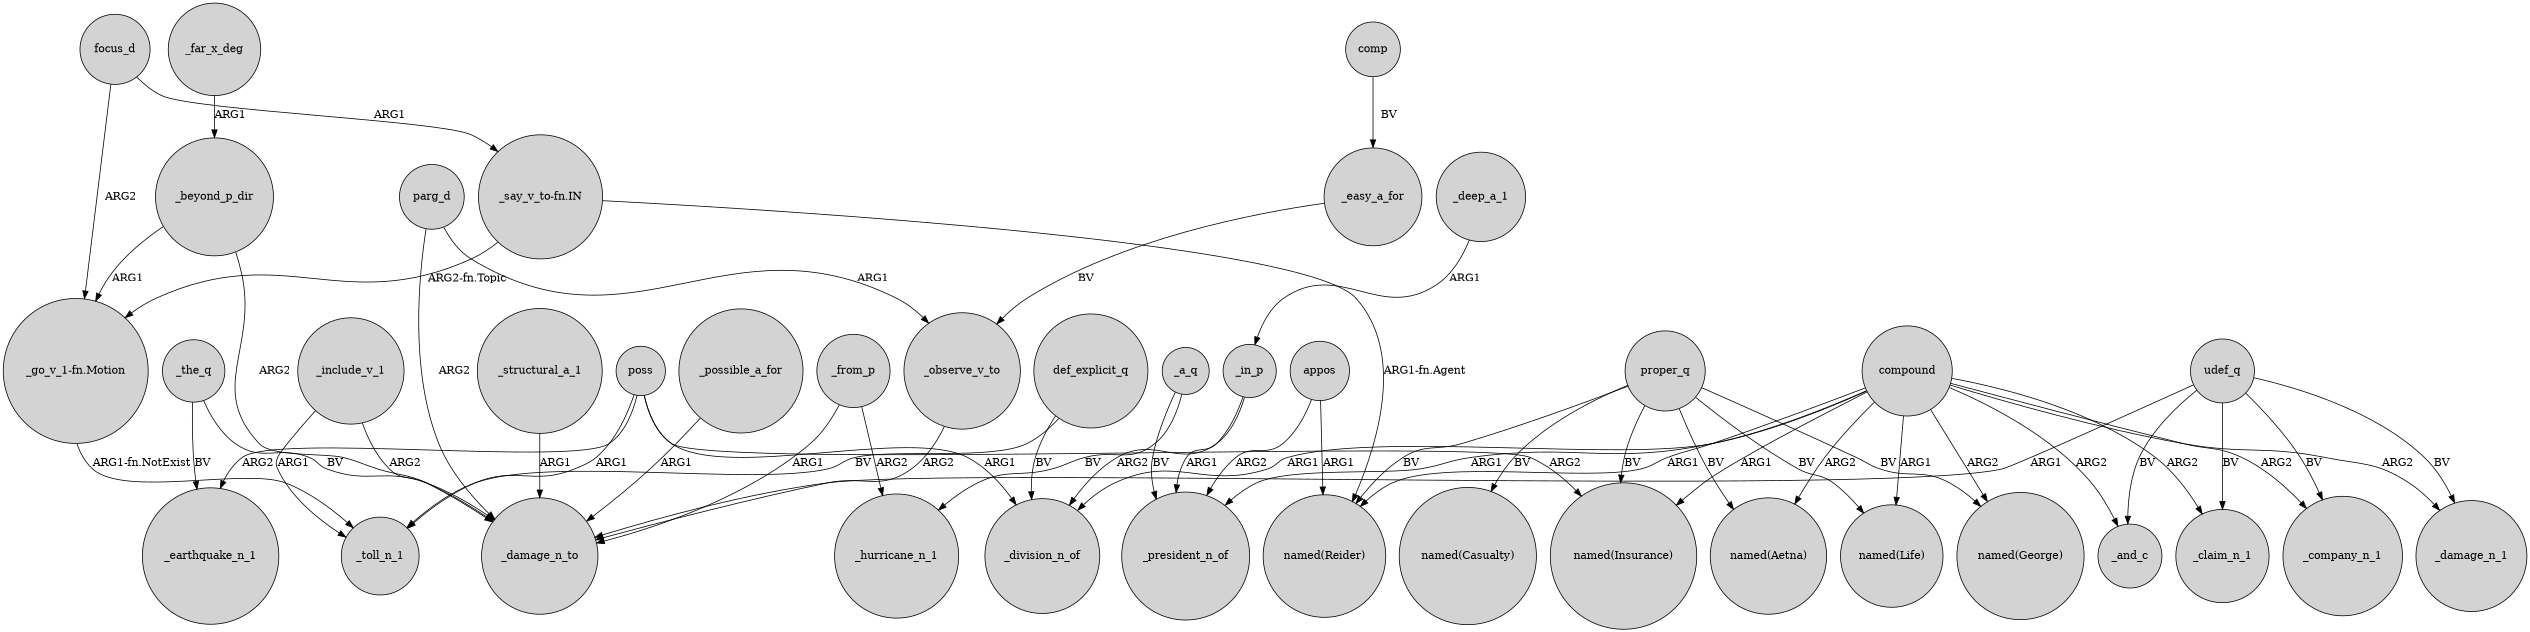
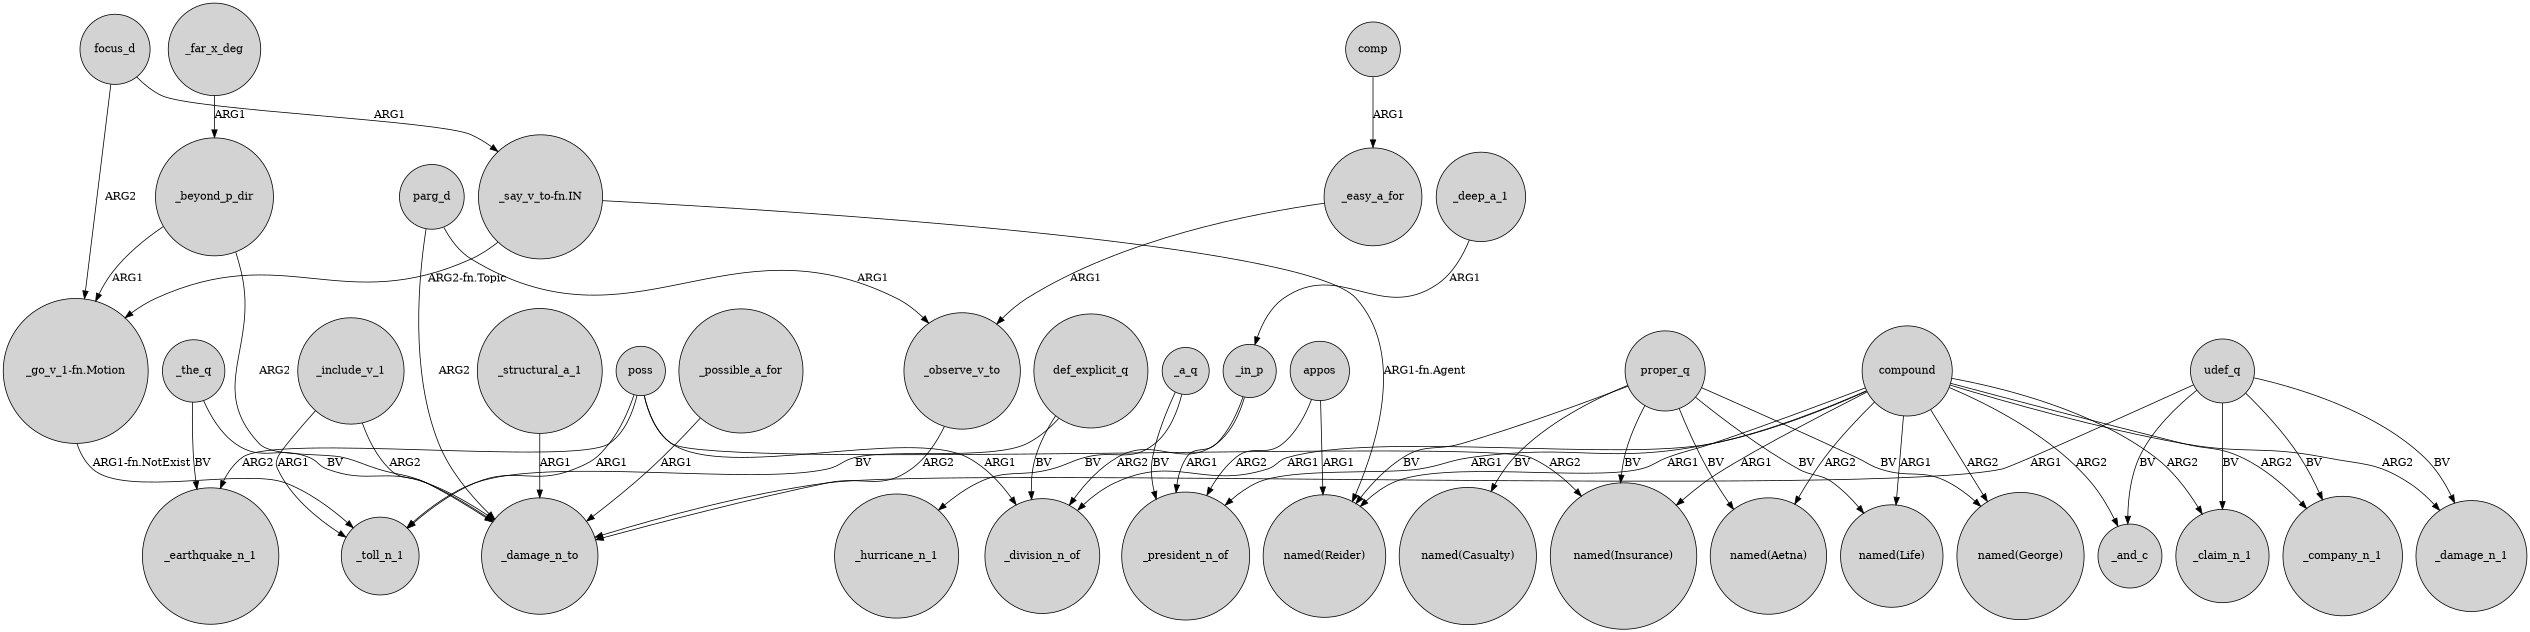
(1389, 115) -> (1389, 115)
(1086, 279) -> (1086, 279)
(853, 371) -> none
